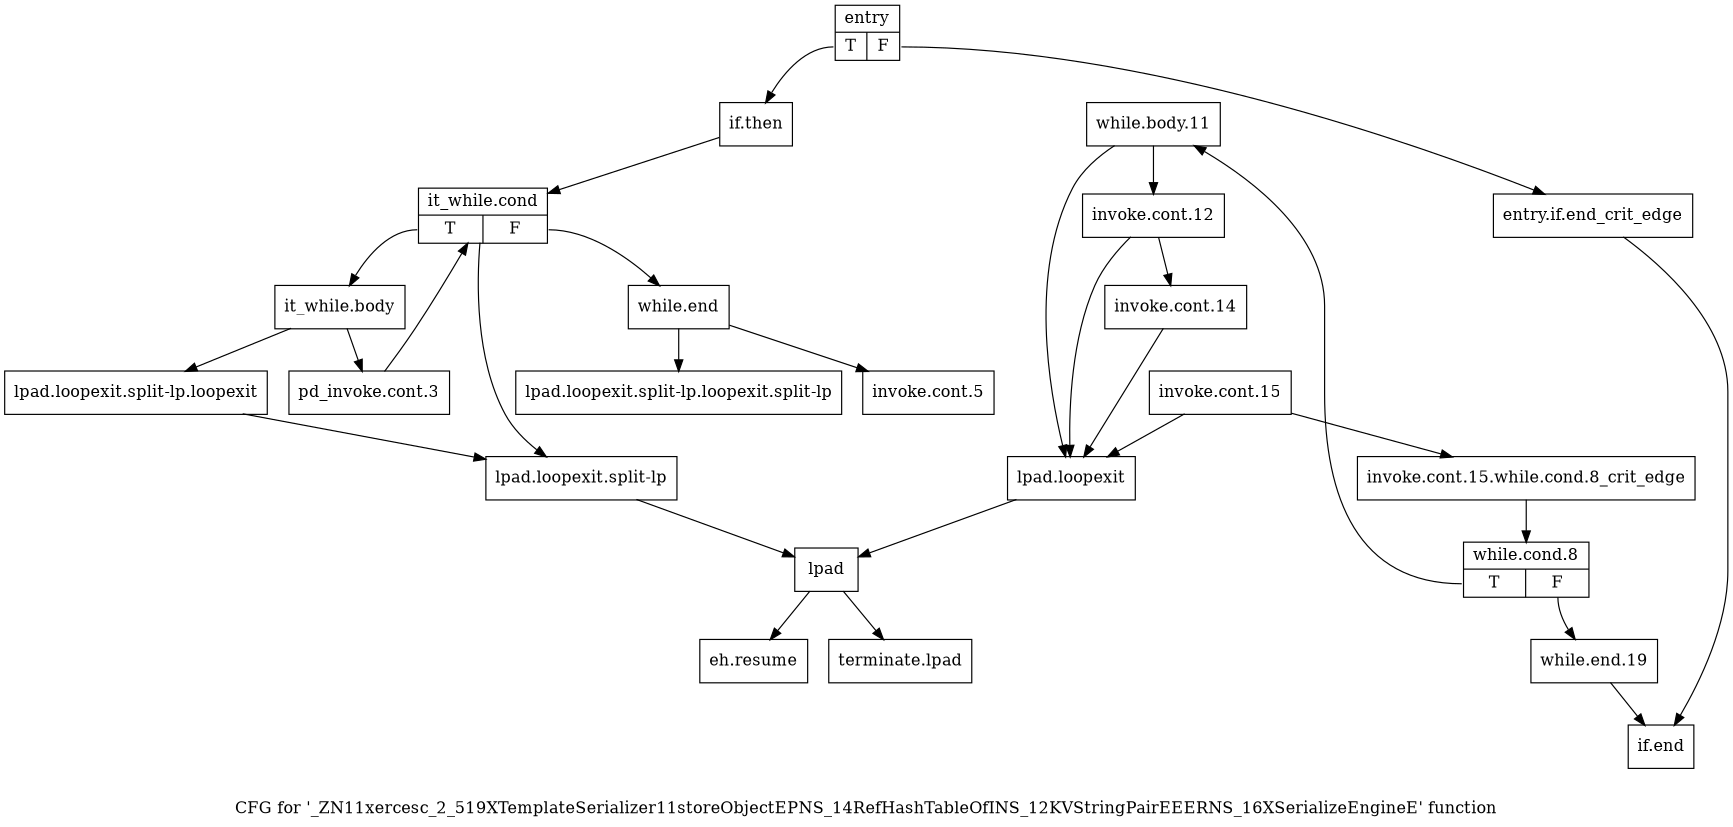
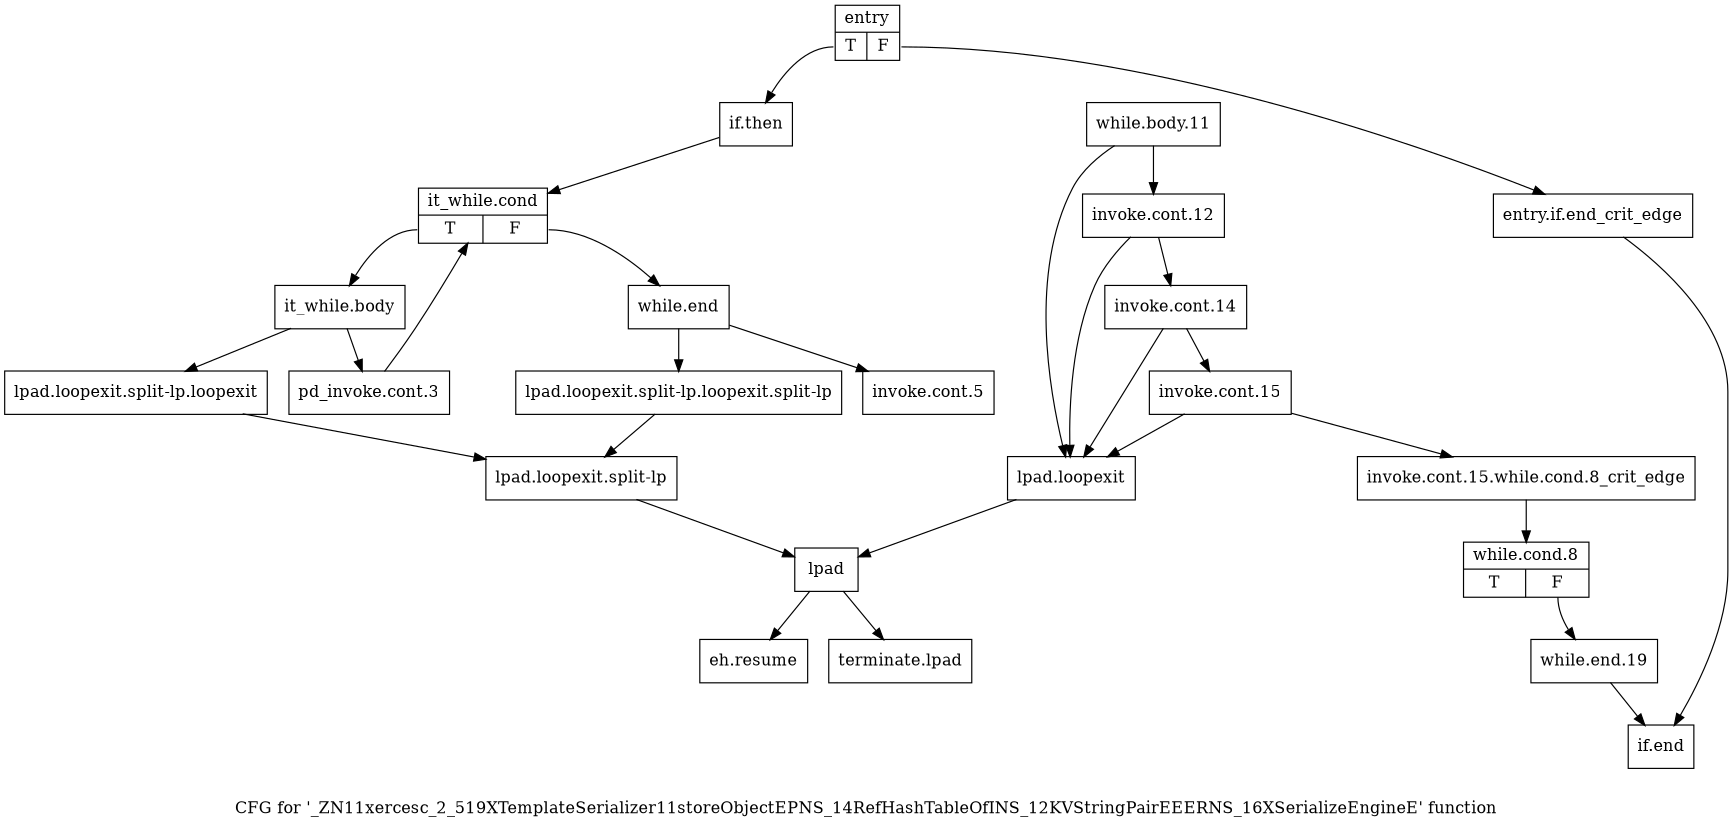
none -> (1195, 345)
(485, 354) -> (634, 432)
(1325, 381) -> none
